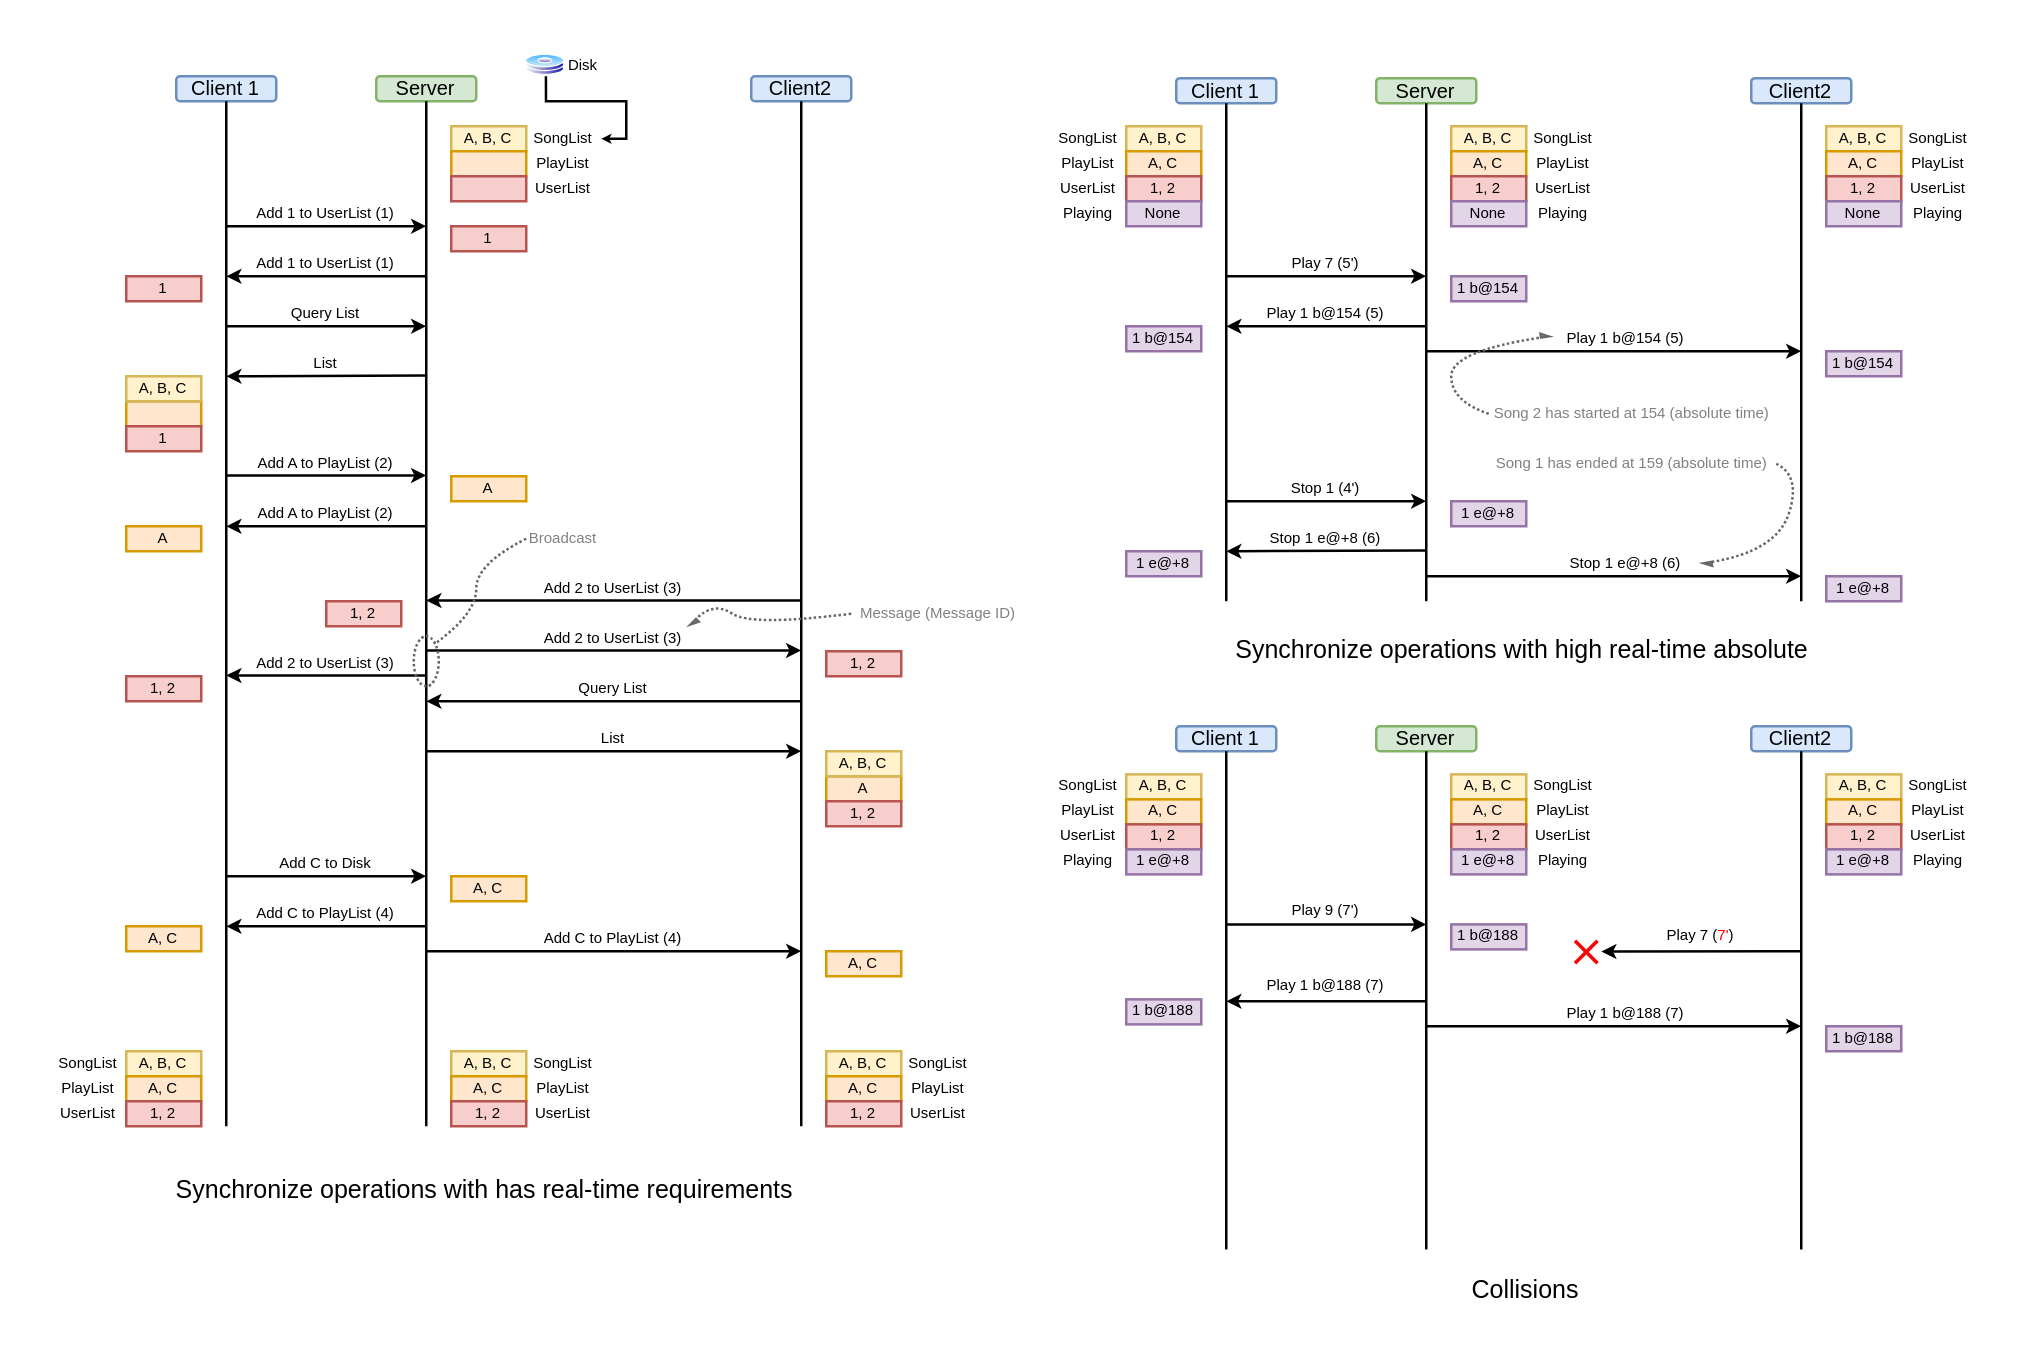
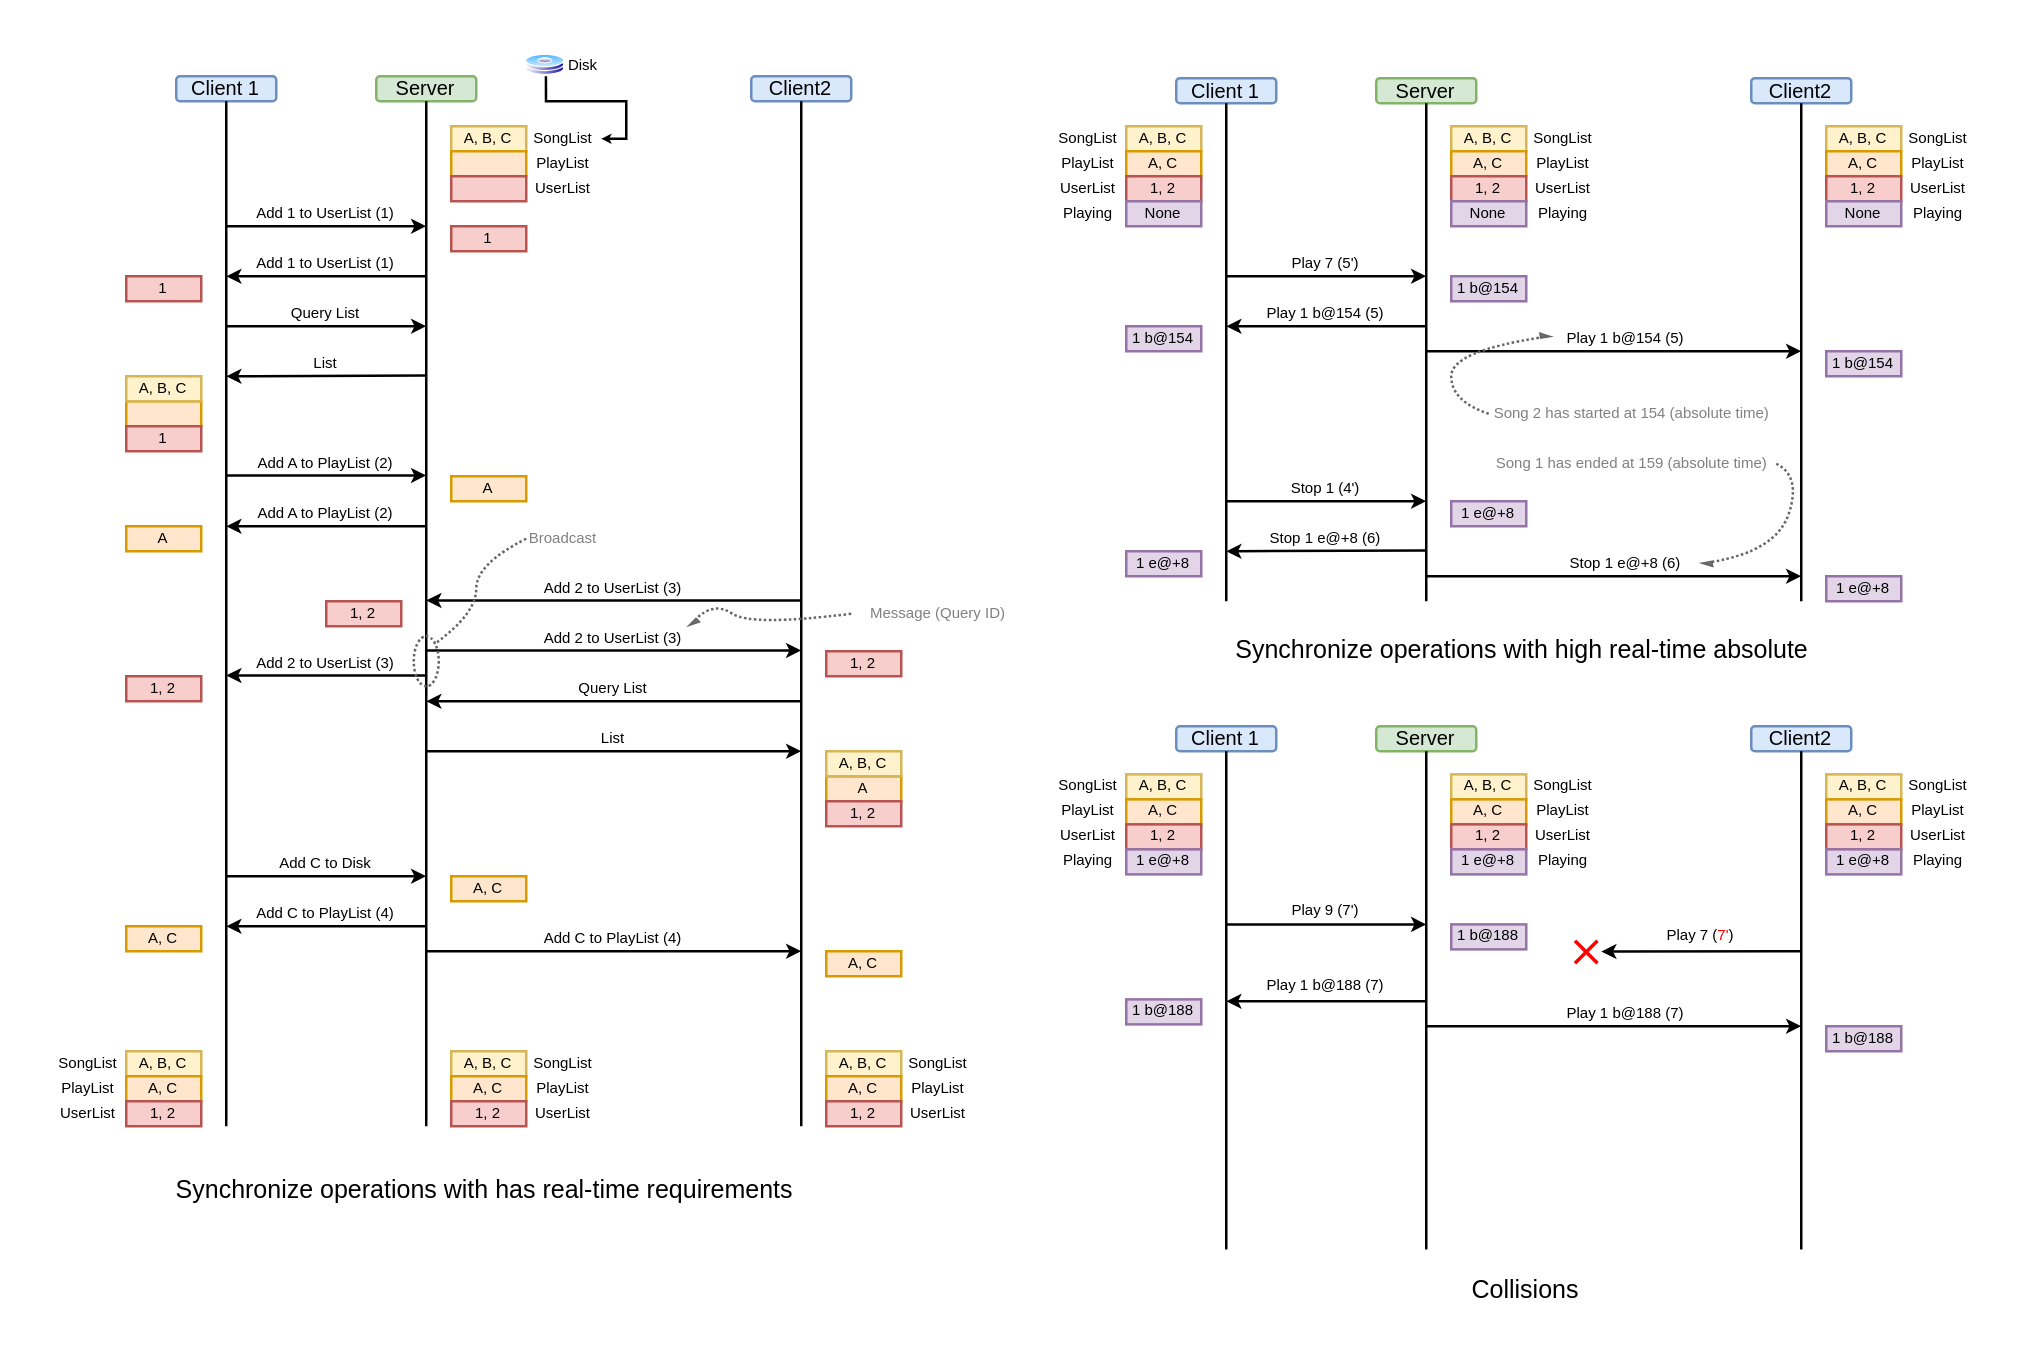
(939, 614) -> (939, 614)
